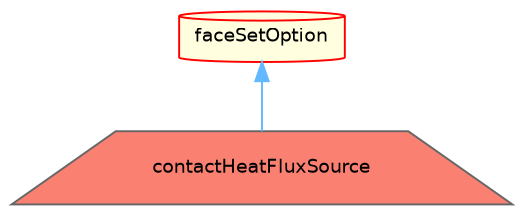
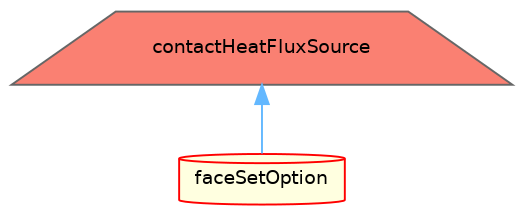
(262, 106) -> (262, 129)
